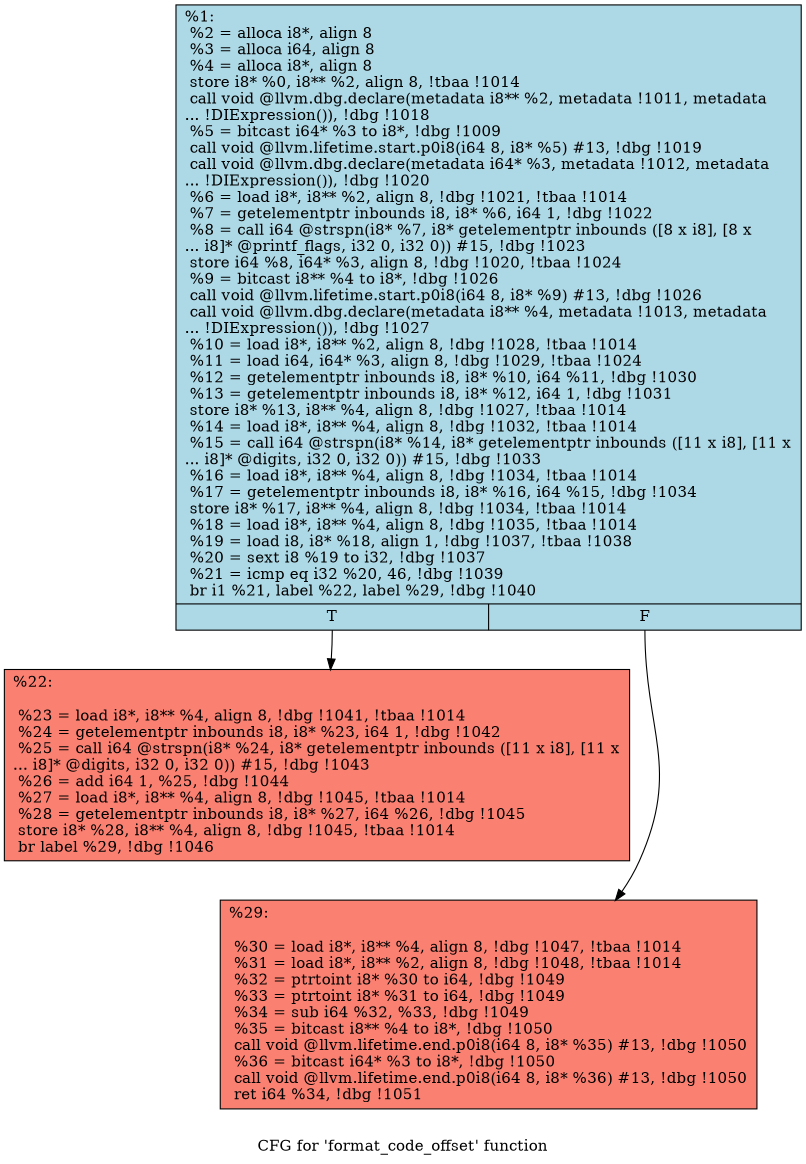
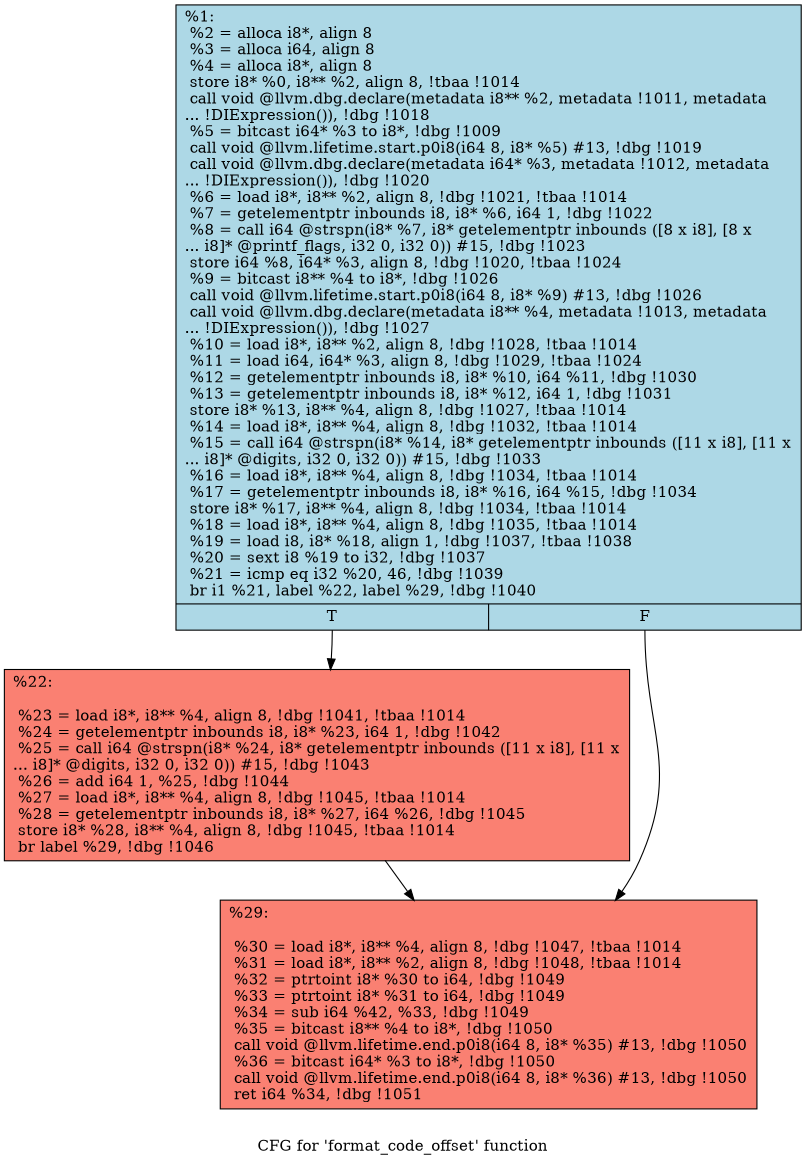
none -> (396, 876)
(379, 1013) -> (379, 1013)
